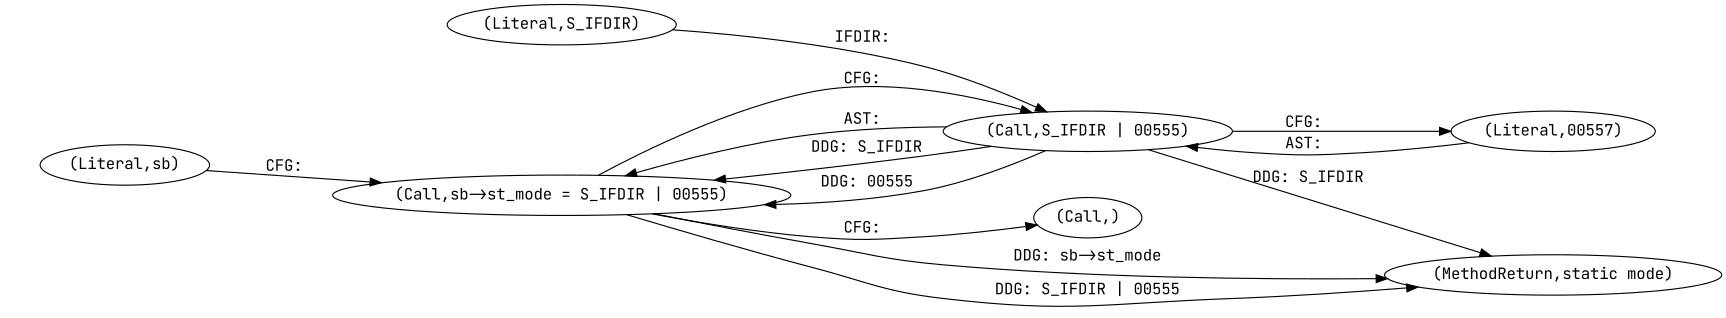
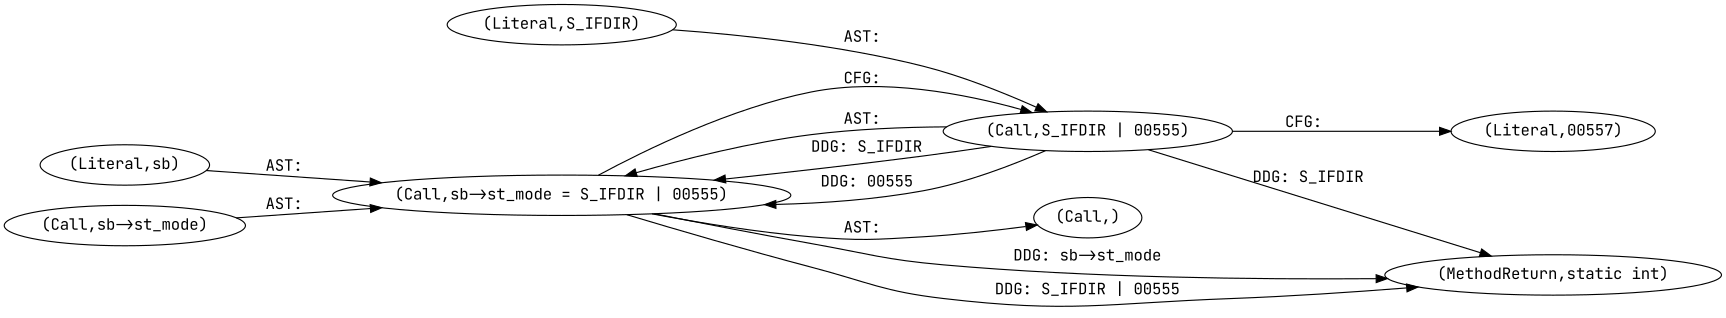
(867, 38) -> (867, 38)
(1333, 154) -> none
(289, 167) -> (289, 167)
none -> (125, 226)
(867, 228) -> (867, 228)
(1553, 275) -> (1553, 275)
